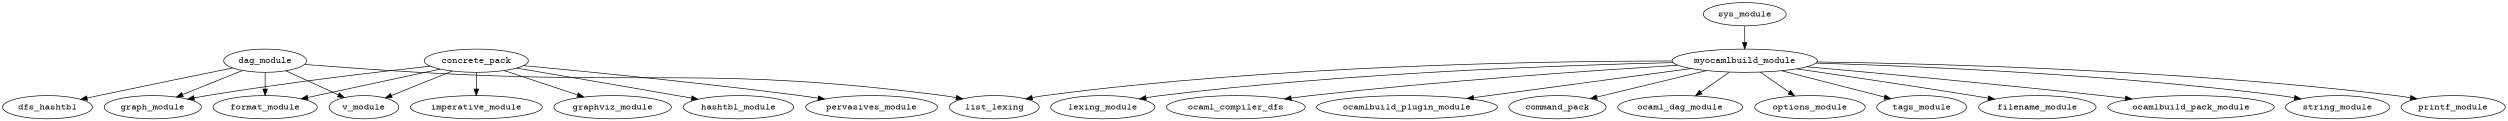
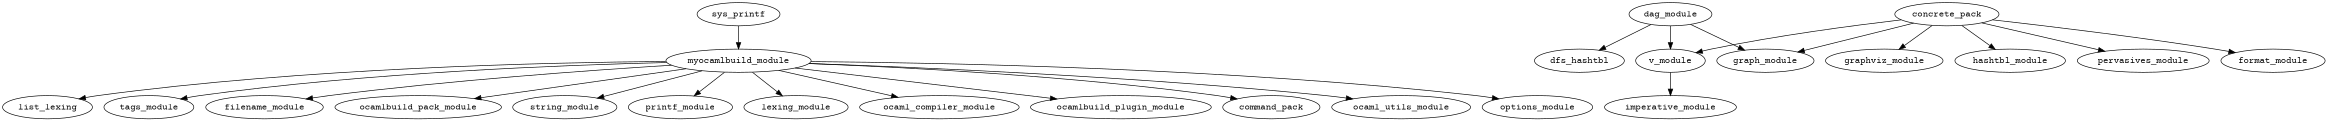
(1745, 14) -> (739, 14)
(598, 78) -> none
(265, 81) -> none
(476, 81) -> (1670, 81)
(1236, 107) -> (939, 107)
(1680, 107) -> (1401, 107)
